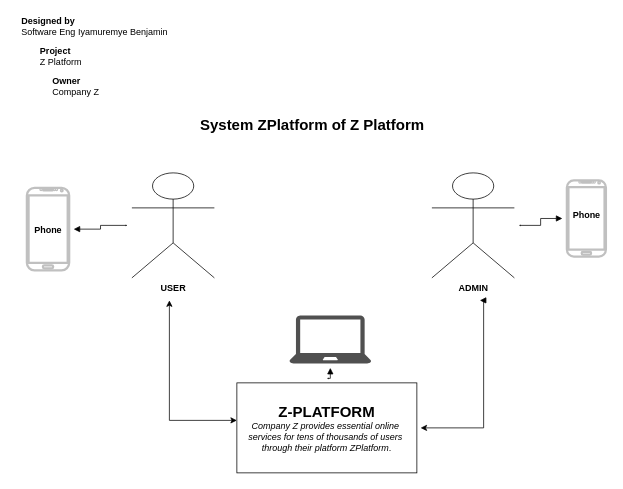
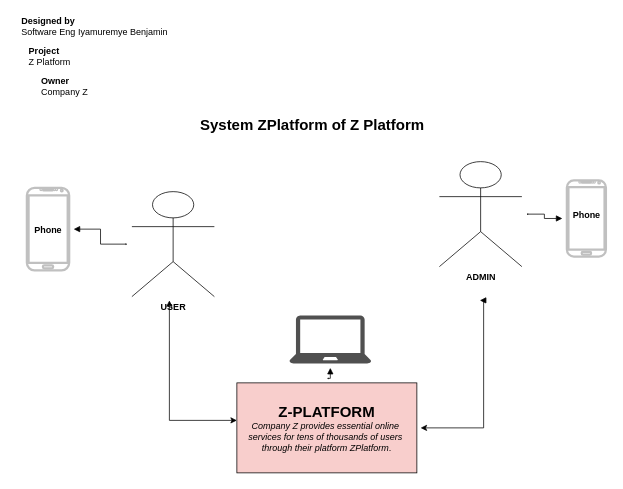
(60, 57) -> (49, 57)
(75, 87) -> (64, 87)
(173, 225) -> (173, 244)
(473, 225) -> (480, 214)
(327, 428) -> (327, 428)
